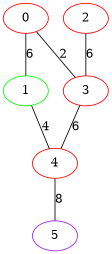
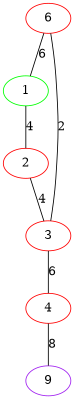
(26, 18) -> (48, 18)
(90, 55) -> (42, 200)
(40, 127) -> (26, 127)
(55, 236) -> (48, 381)
